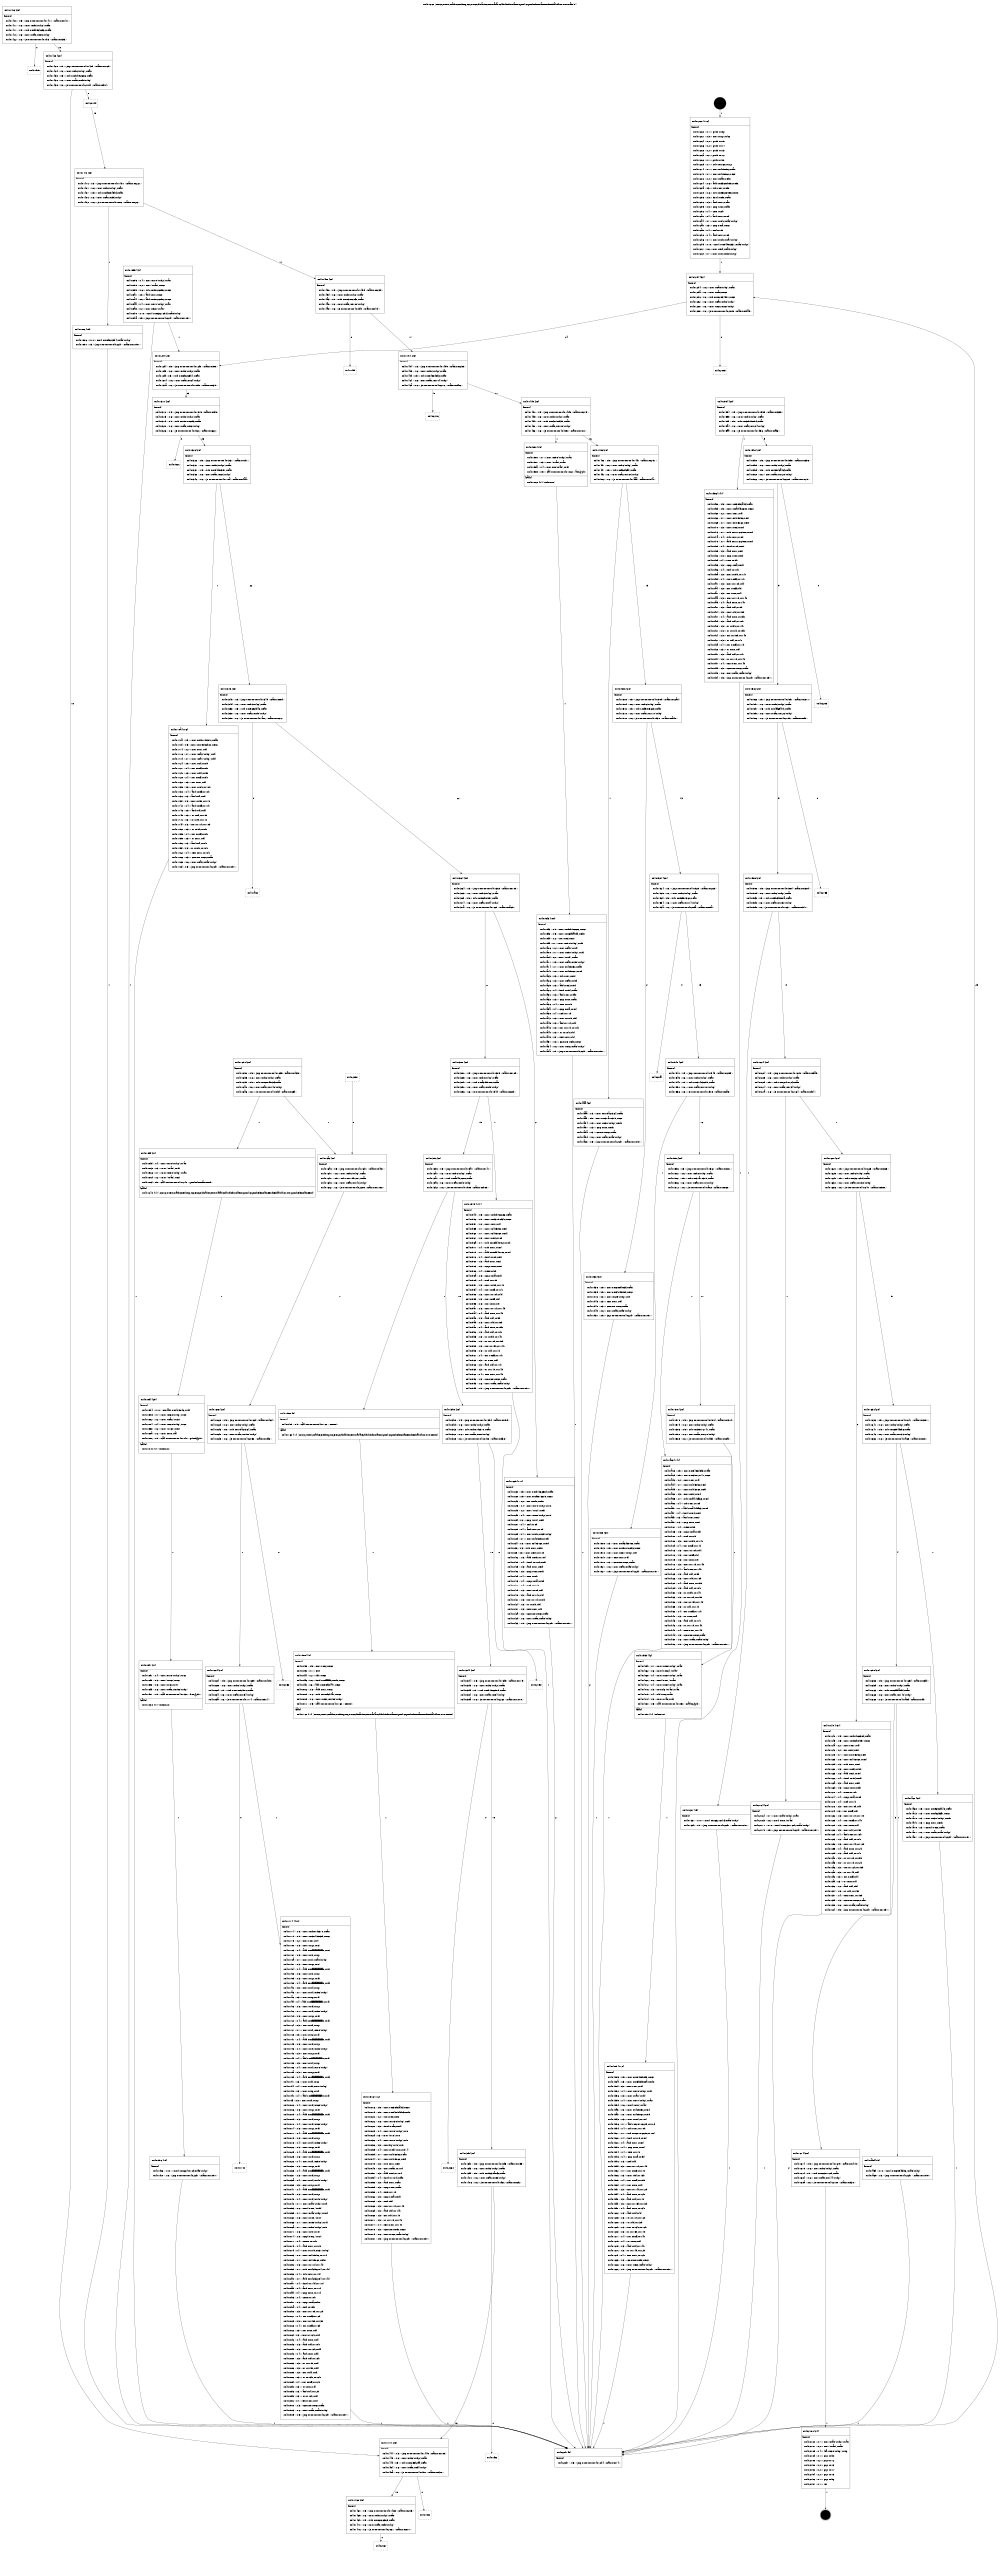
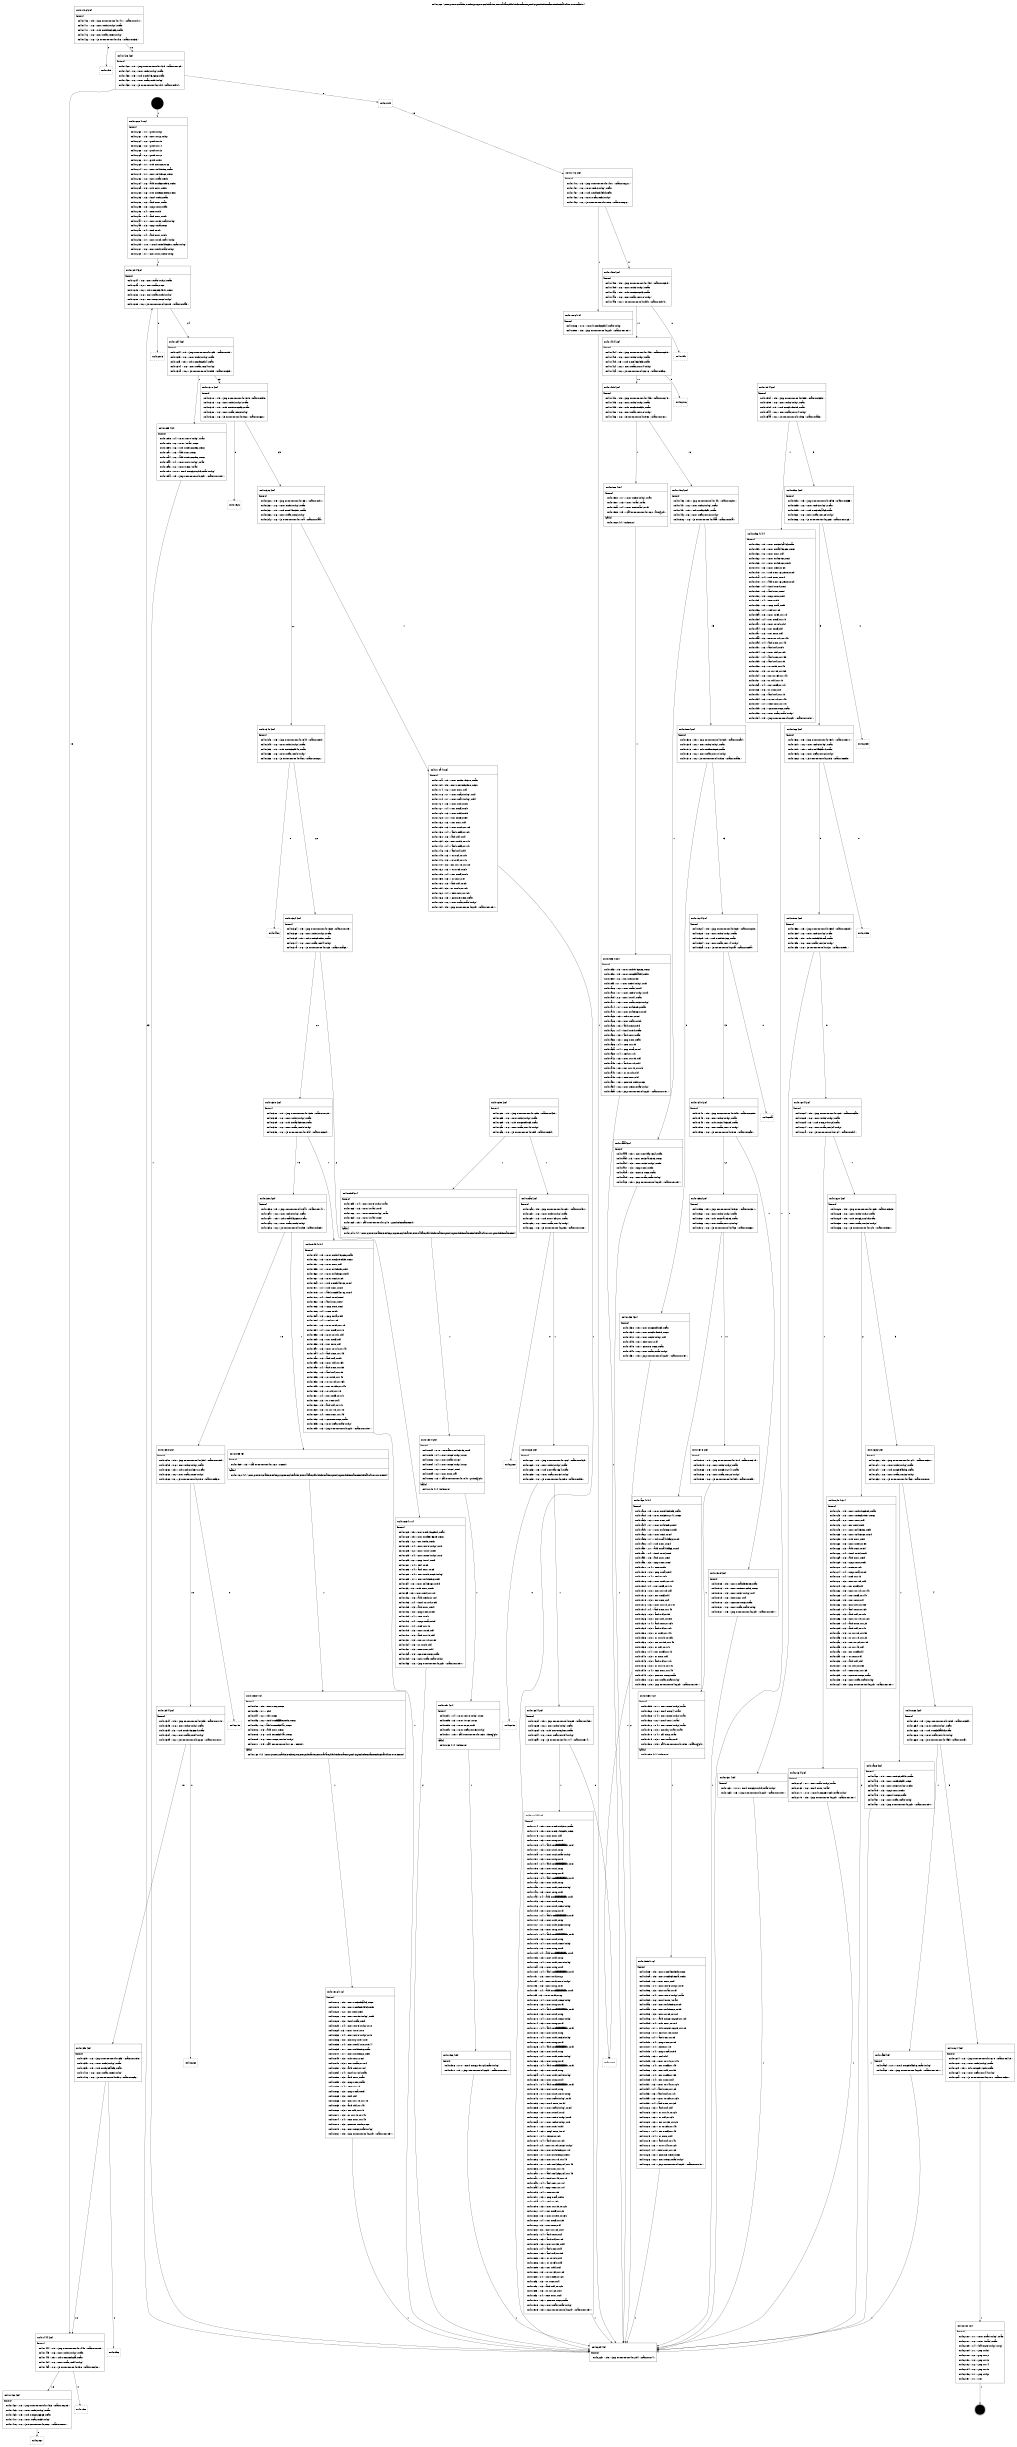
(173, 336) -> (196, 399)
(352, 1117) -> (531, 1346)
(599, 2032) -> (606, 1863)
